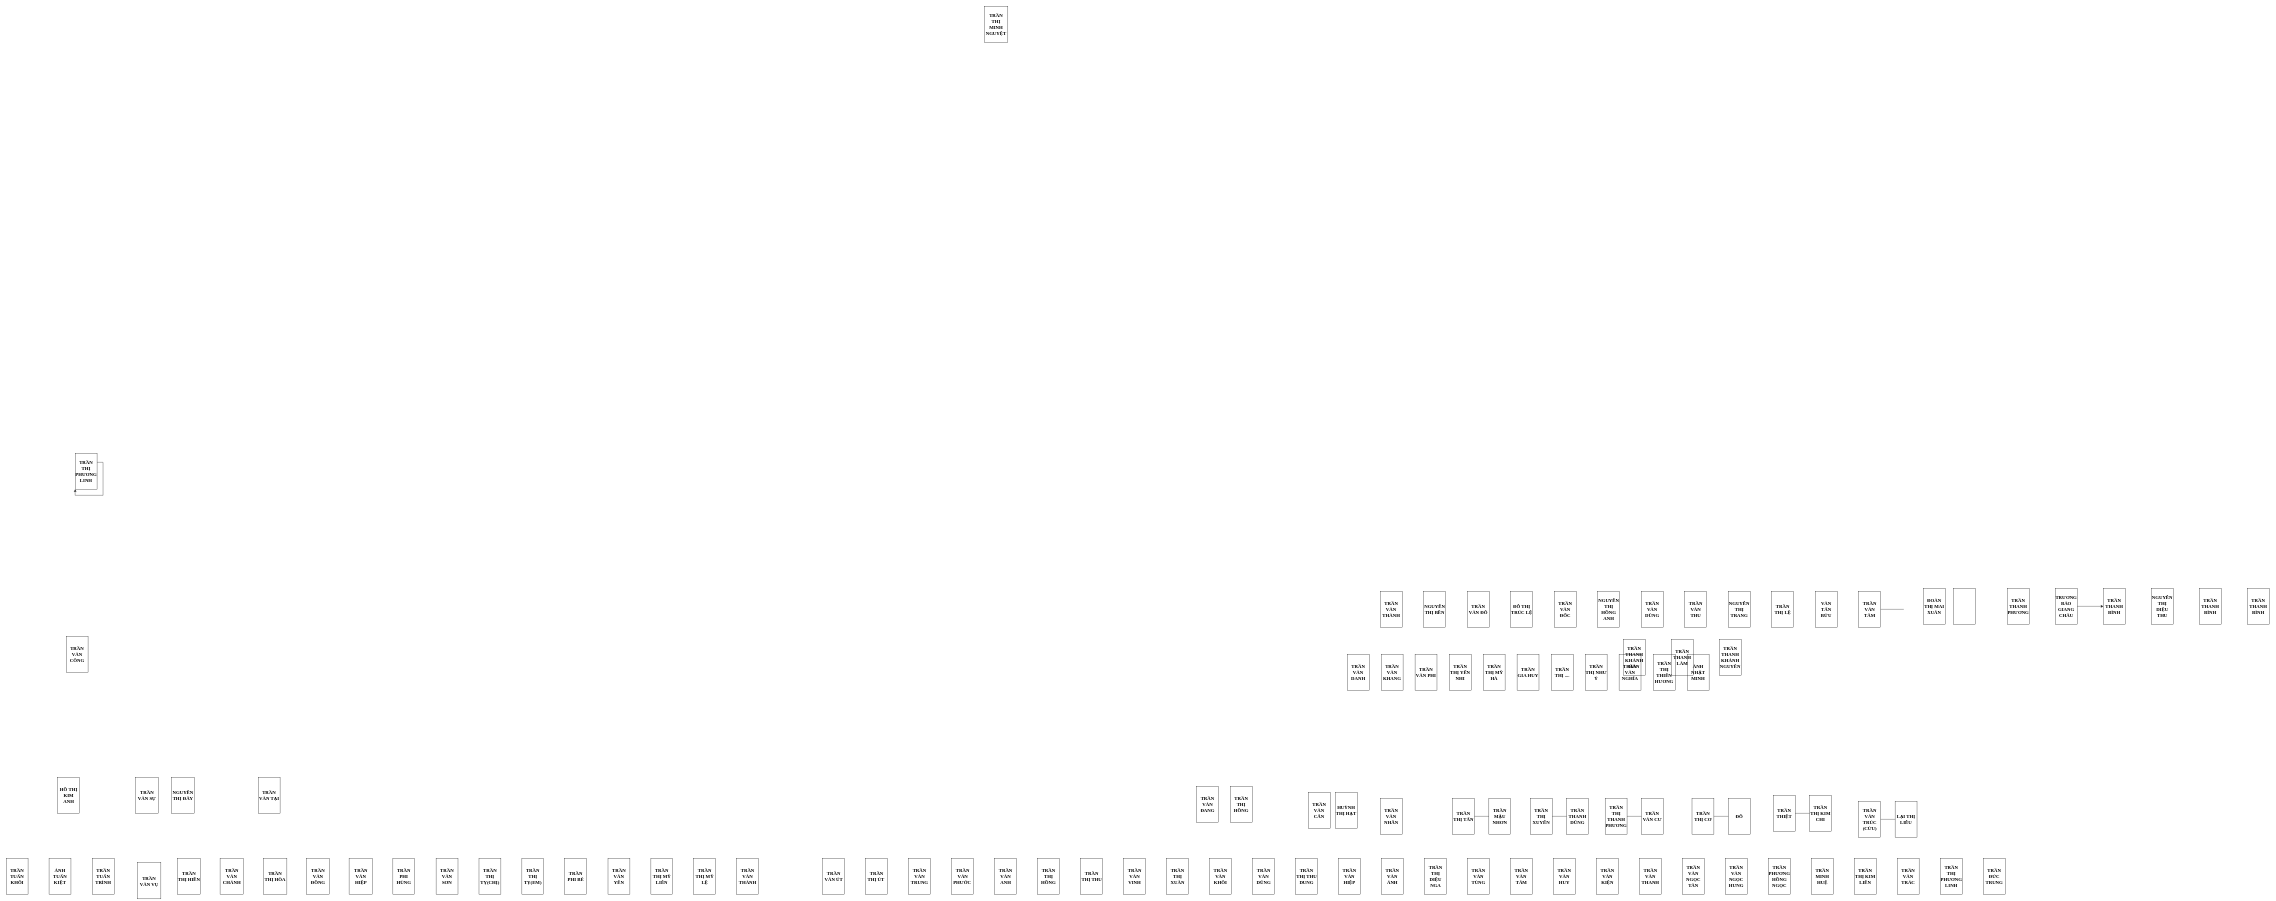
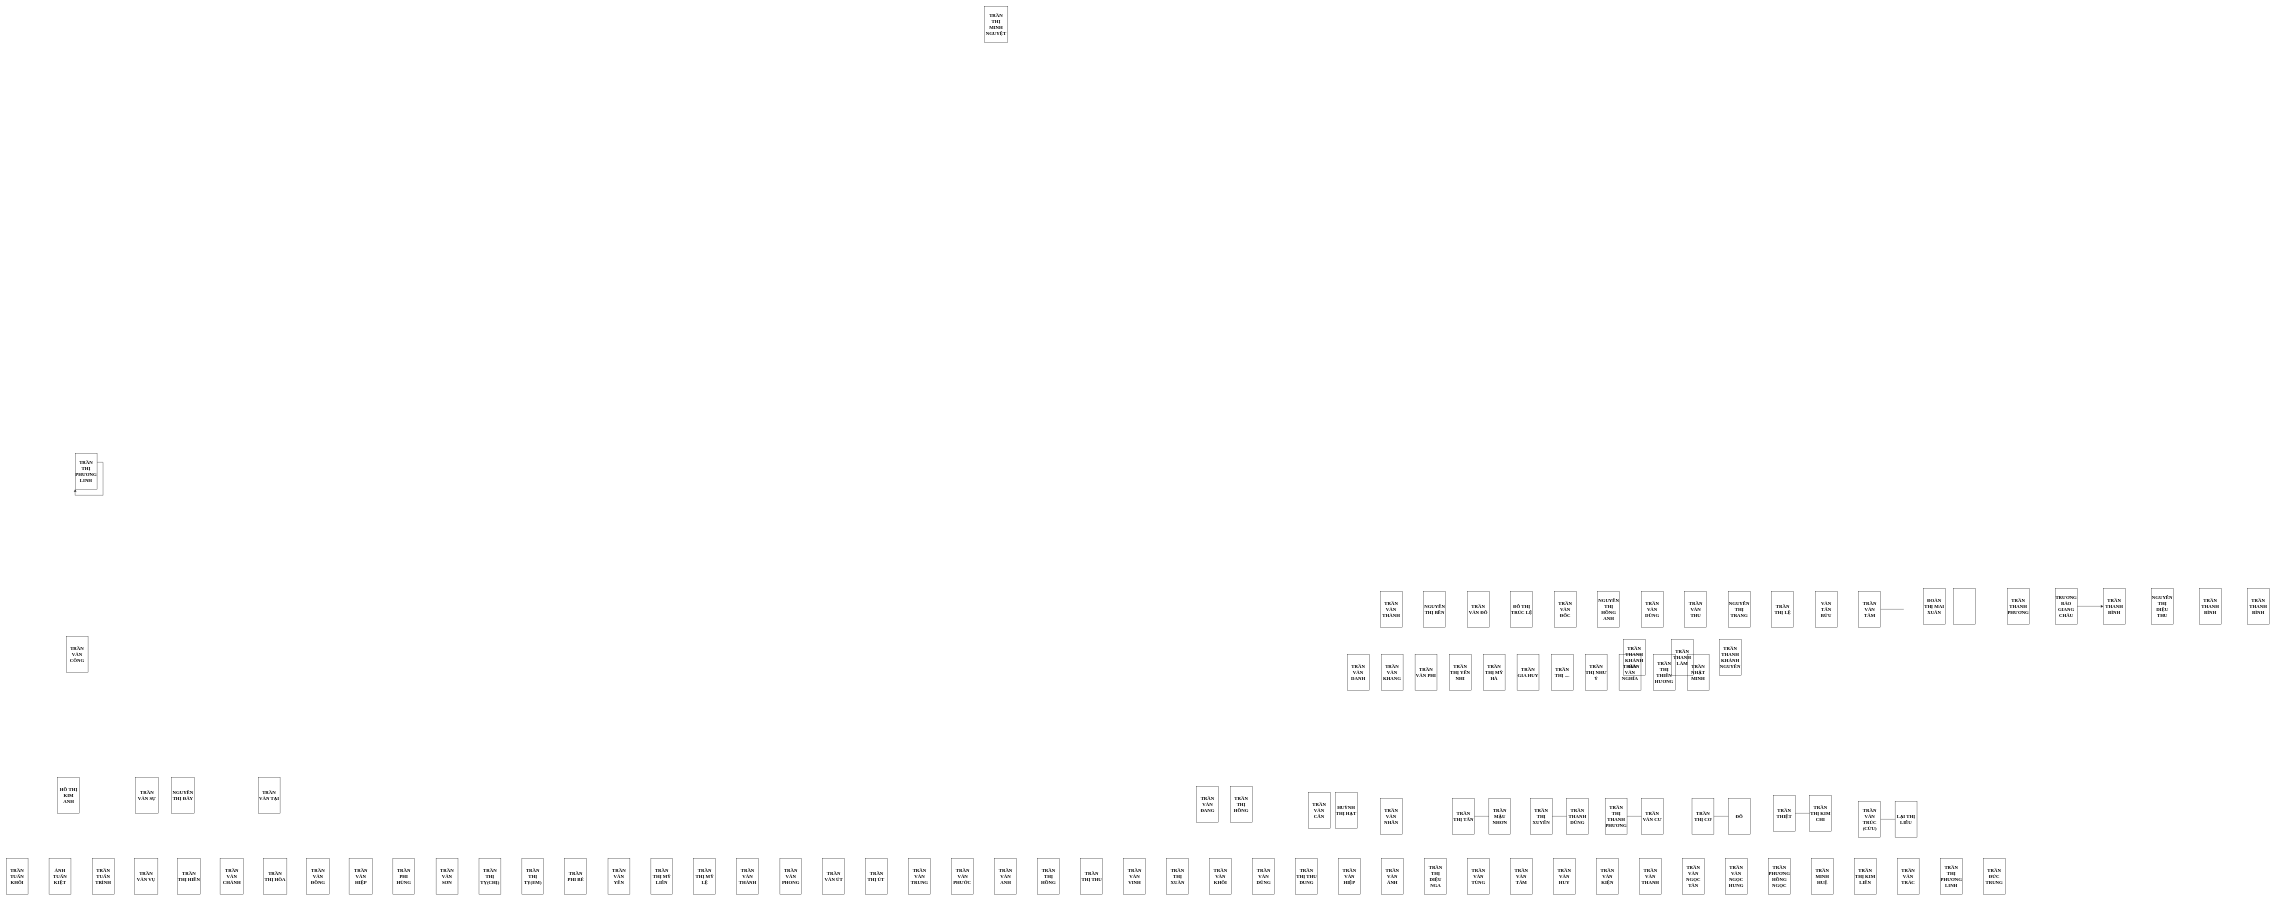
(1698, 672) -> (1698, 672)
none -> (791, 876)
(149, 881) -> (146, 876)
